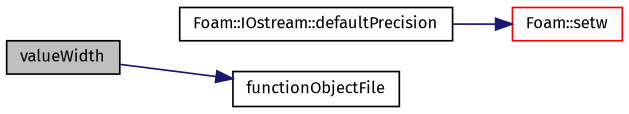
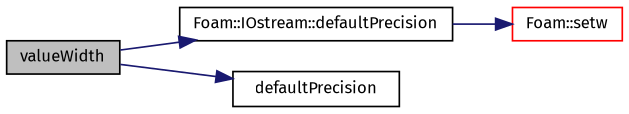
none -> (150, 46)
(316, 89) -> (316, 89)
